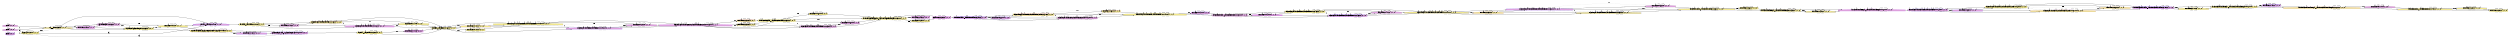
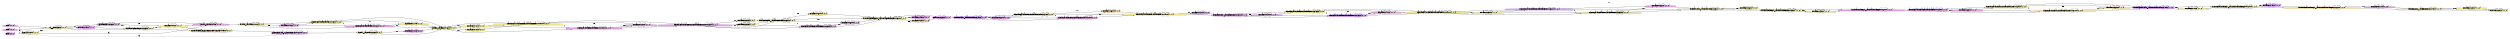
(133, 17) -> (158, 22)
(252, 33) -> none
